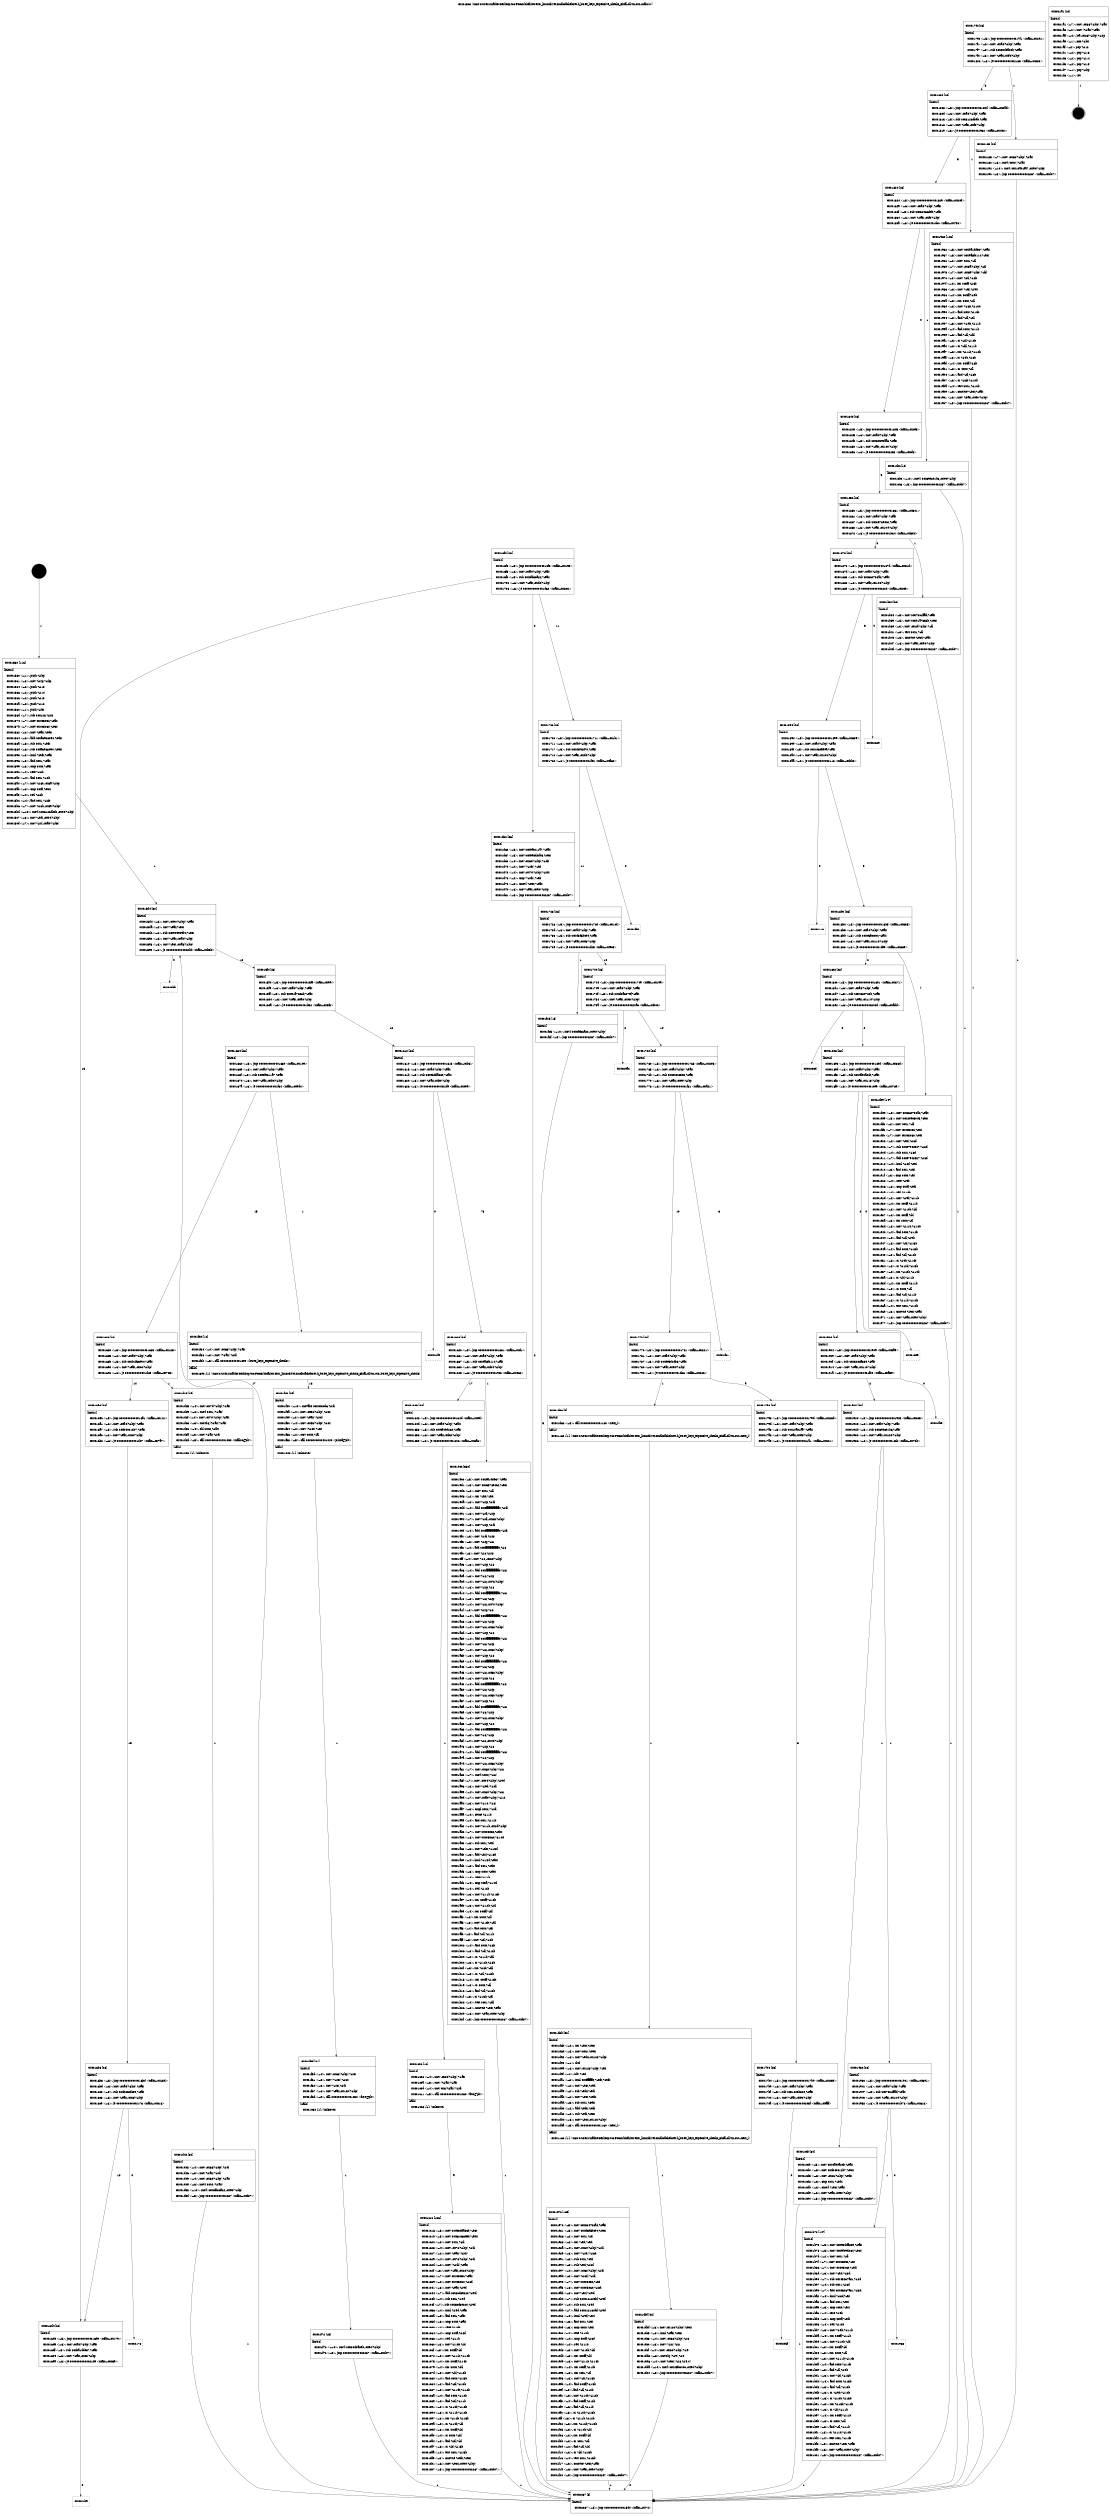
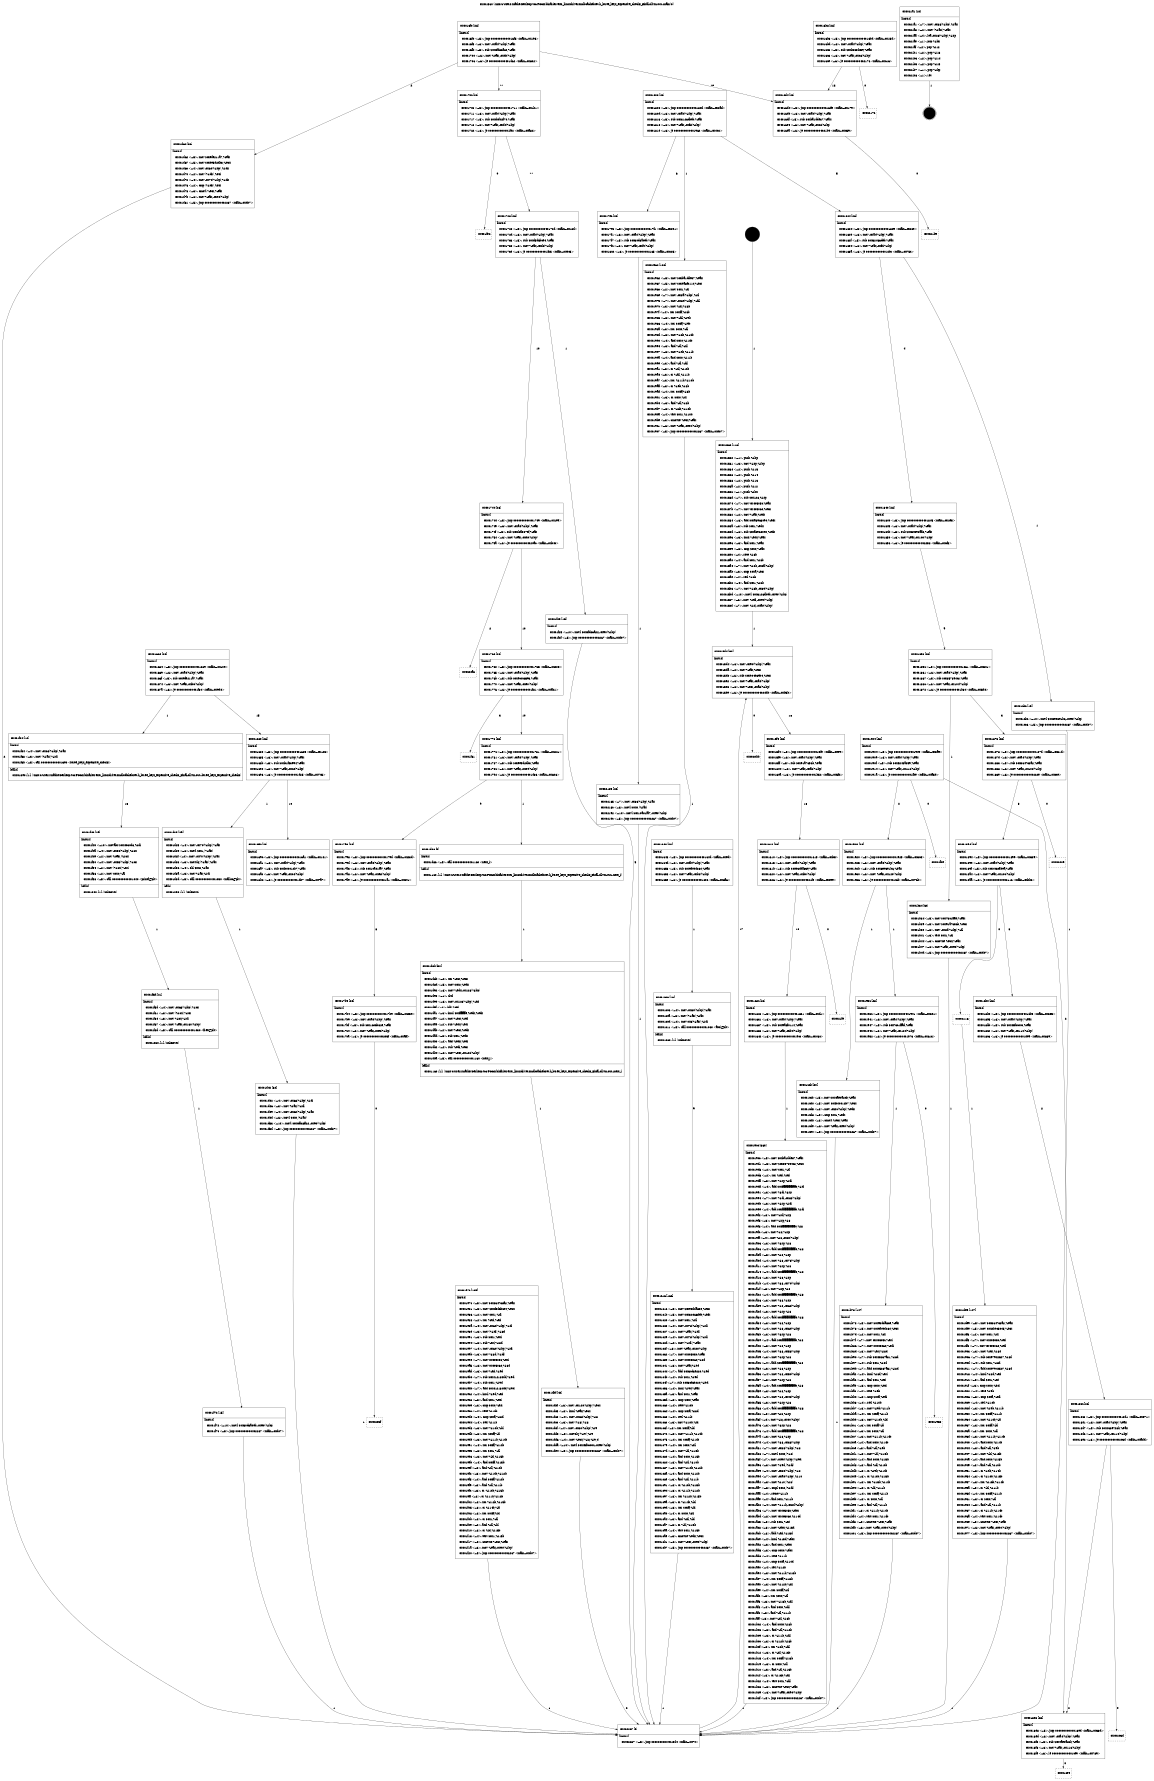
(987, 78) -> (662, 173)
(921, 1021) -> (973, 1164)
(854, 1211) -> (1066, 1264)
(482, 1212) -> (797, 929)
(465, 1389) -> none
(127, 1754) -> none
